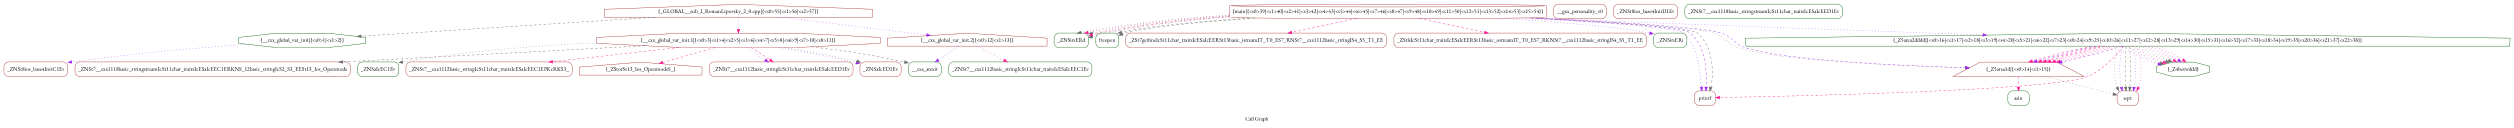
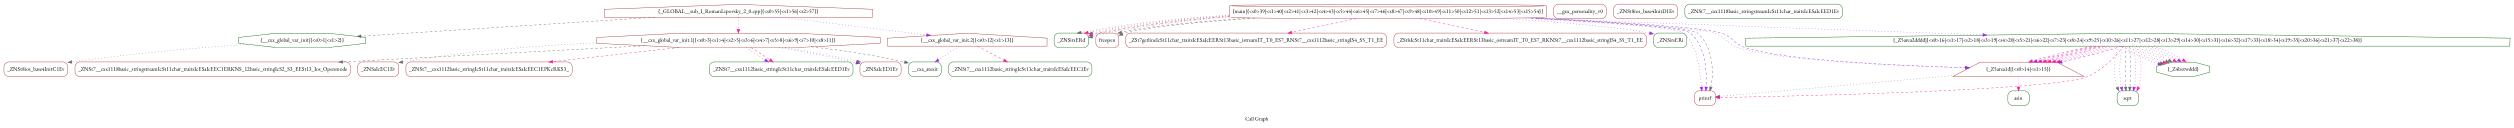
(1107, 40) -> (1107, 40)
(159, 52) -> (159, 52)
(991, 53) -> (991, 53)
(378, 69) -> (378, 69)
(641, 69) -> none
(781, 69) -> (781, 69)
(2019, 82) -> (2019, 82)
(2079, 85) -> (1837, 86)
(2128, 98) -> (2128, 98)
